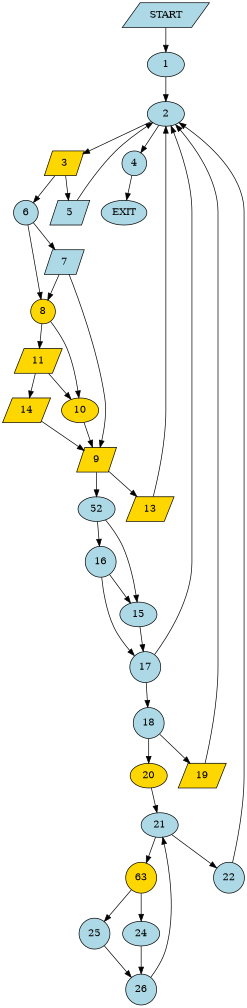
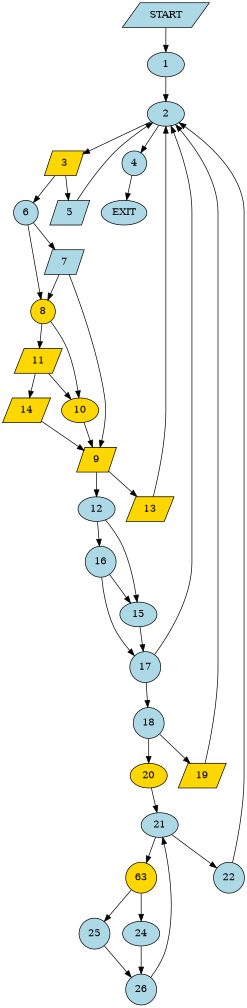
(97, 509) -> (97, 509)
